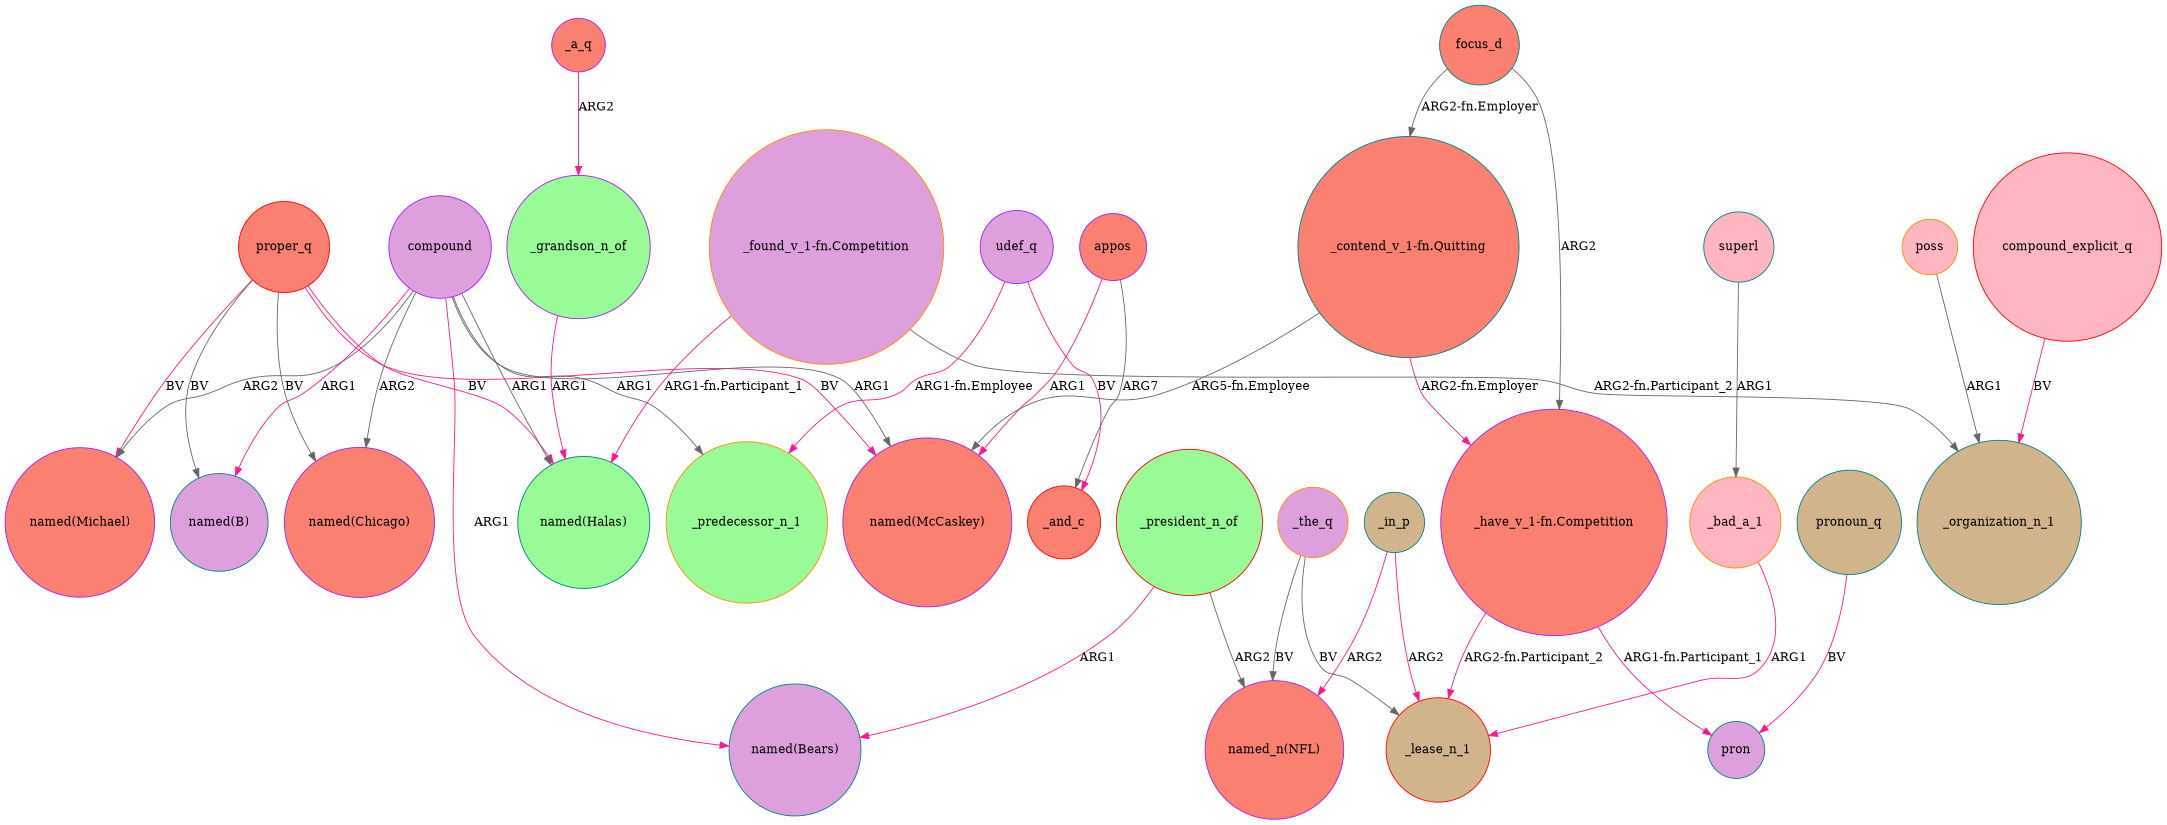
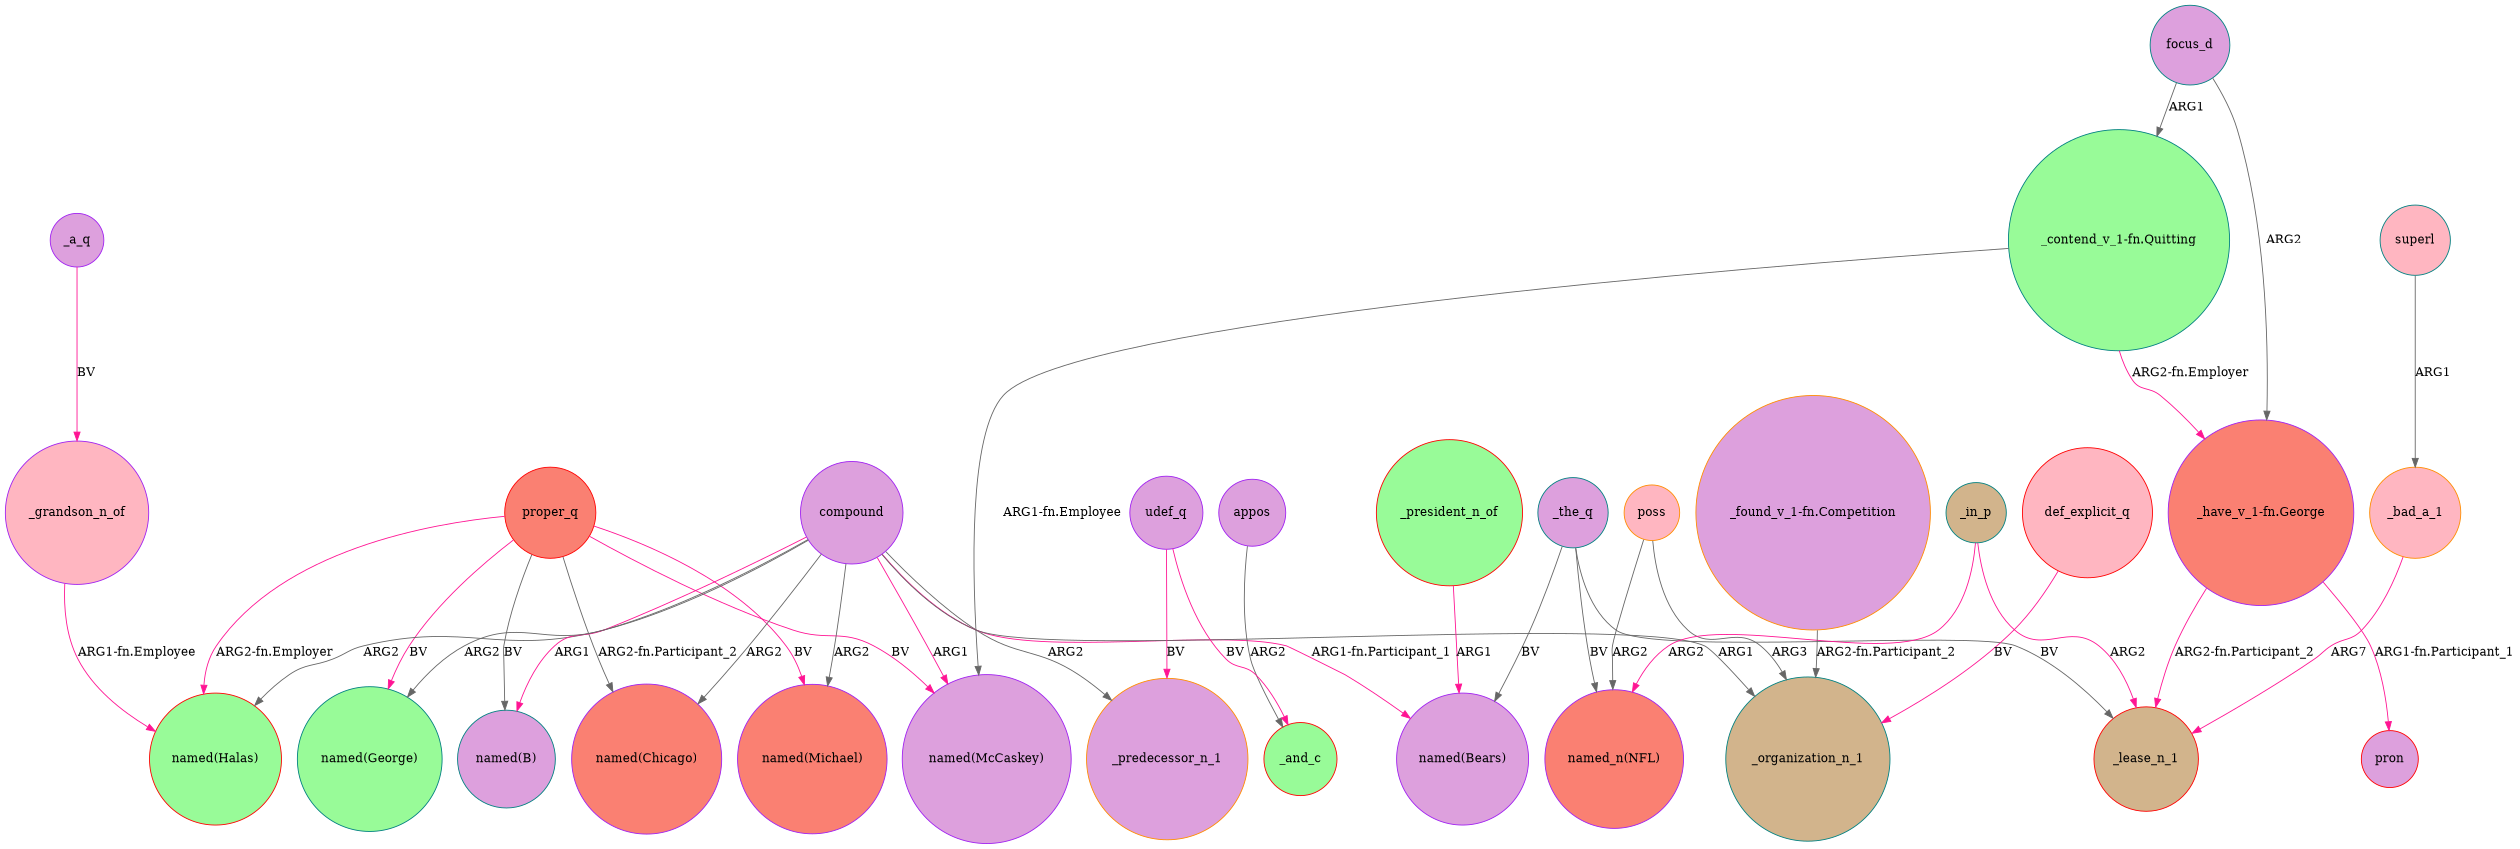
(579, 45) -> (77, 240)
(1479, 45) -> (2190, 45)
(597, 107) -> (86, 373)
(1480, 107) -> (2187, 107)
(579, 247) -> (77, 513)
(1113, 247) -> (1252, 513)
(1408, 247) -> (2119, 240)
(2067, 247) -> (2087, 513)
(779, 368) -> (911, 617)
(1059, 368) -> none
(663, 382) -> none
(294, 387) -> (668, 652)
(477, 387) -> (275, 652)
(530, 387) -> (382, 652)
(570, 387) -> (137, 652)
(635, 387) -> (1066, 652)
(974, 387) -> (1176, 652)
(1141, 387) -> (1268, 652)
(1251, 387) -> (1063, 513)
(1985, 387) -> (1790, 652)
(492, 522) -> (1382, 652)
(584, 522) -> (215, 759)
(747, 522) -> (1167, 759)
(927, 522) -> (987, 759)
(1064, 522) -> (1300, 759)
(1313, 522) -> (1573, 513)
(1554, 522) -> (2261, 513)
(1849, 522) -> none
none -> (1534, 621)
(1224, 636) -> (1622, 609)
none -> (1311, 638)
(1789, 658) -> (2349, 652)
(795, 750) -> (1463, 759)
(1736, 750) -> (2390, 759)
none -> (370, 759)
